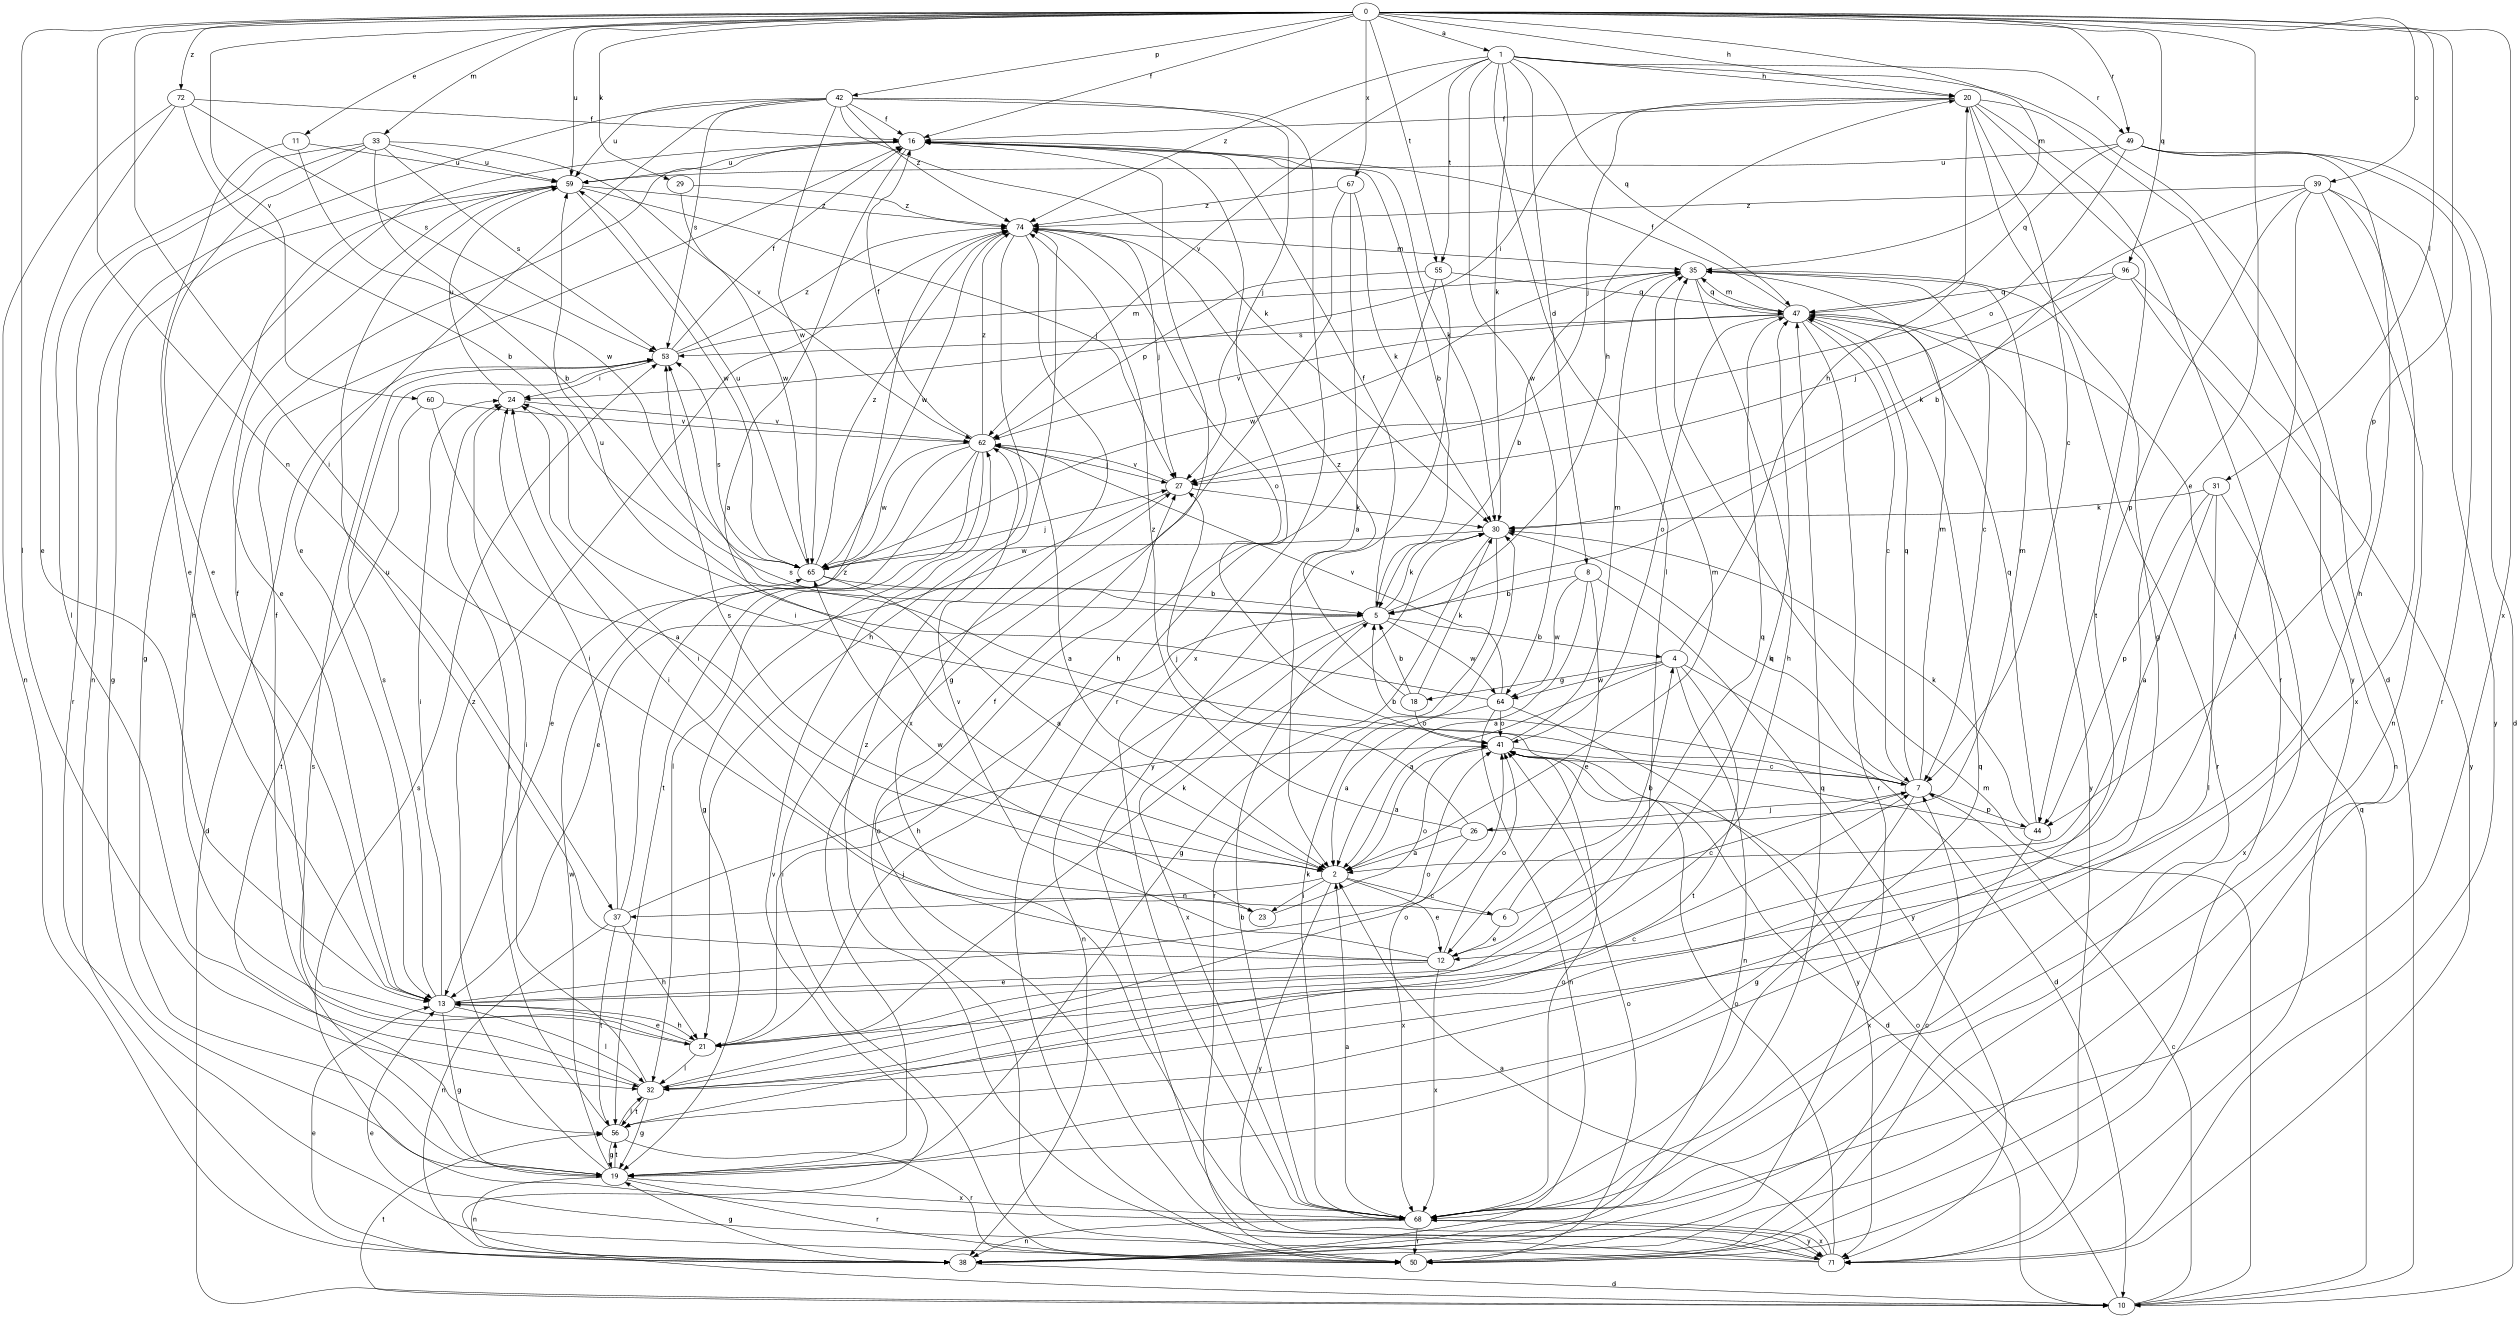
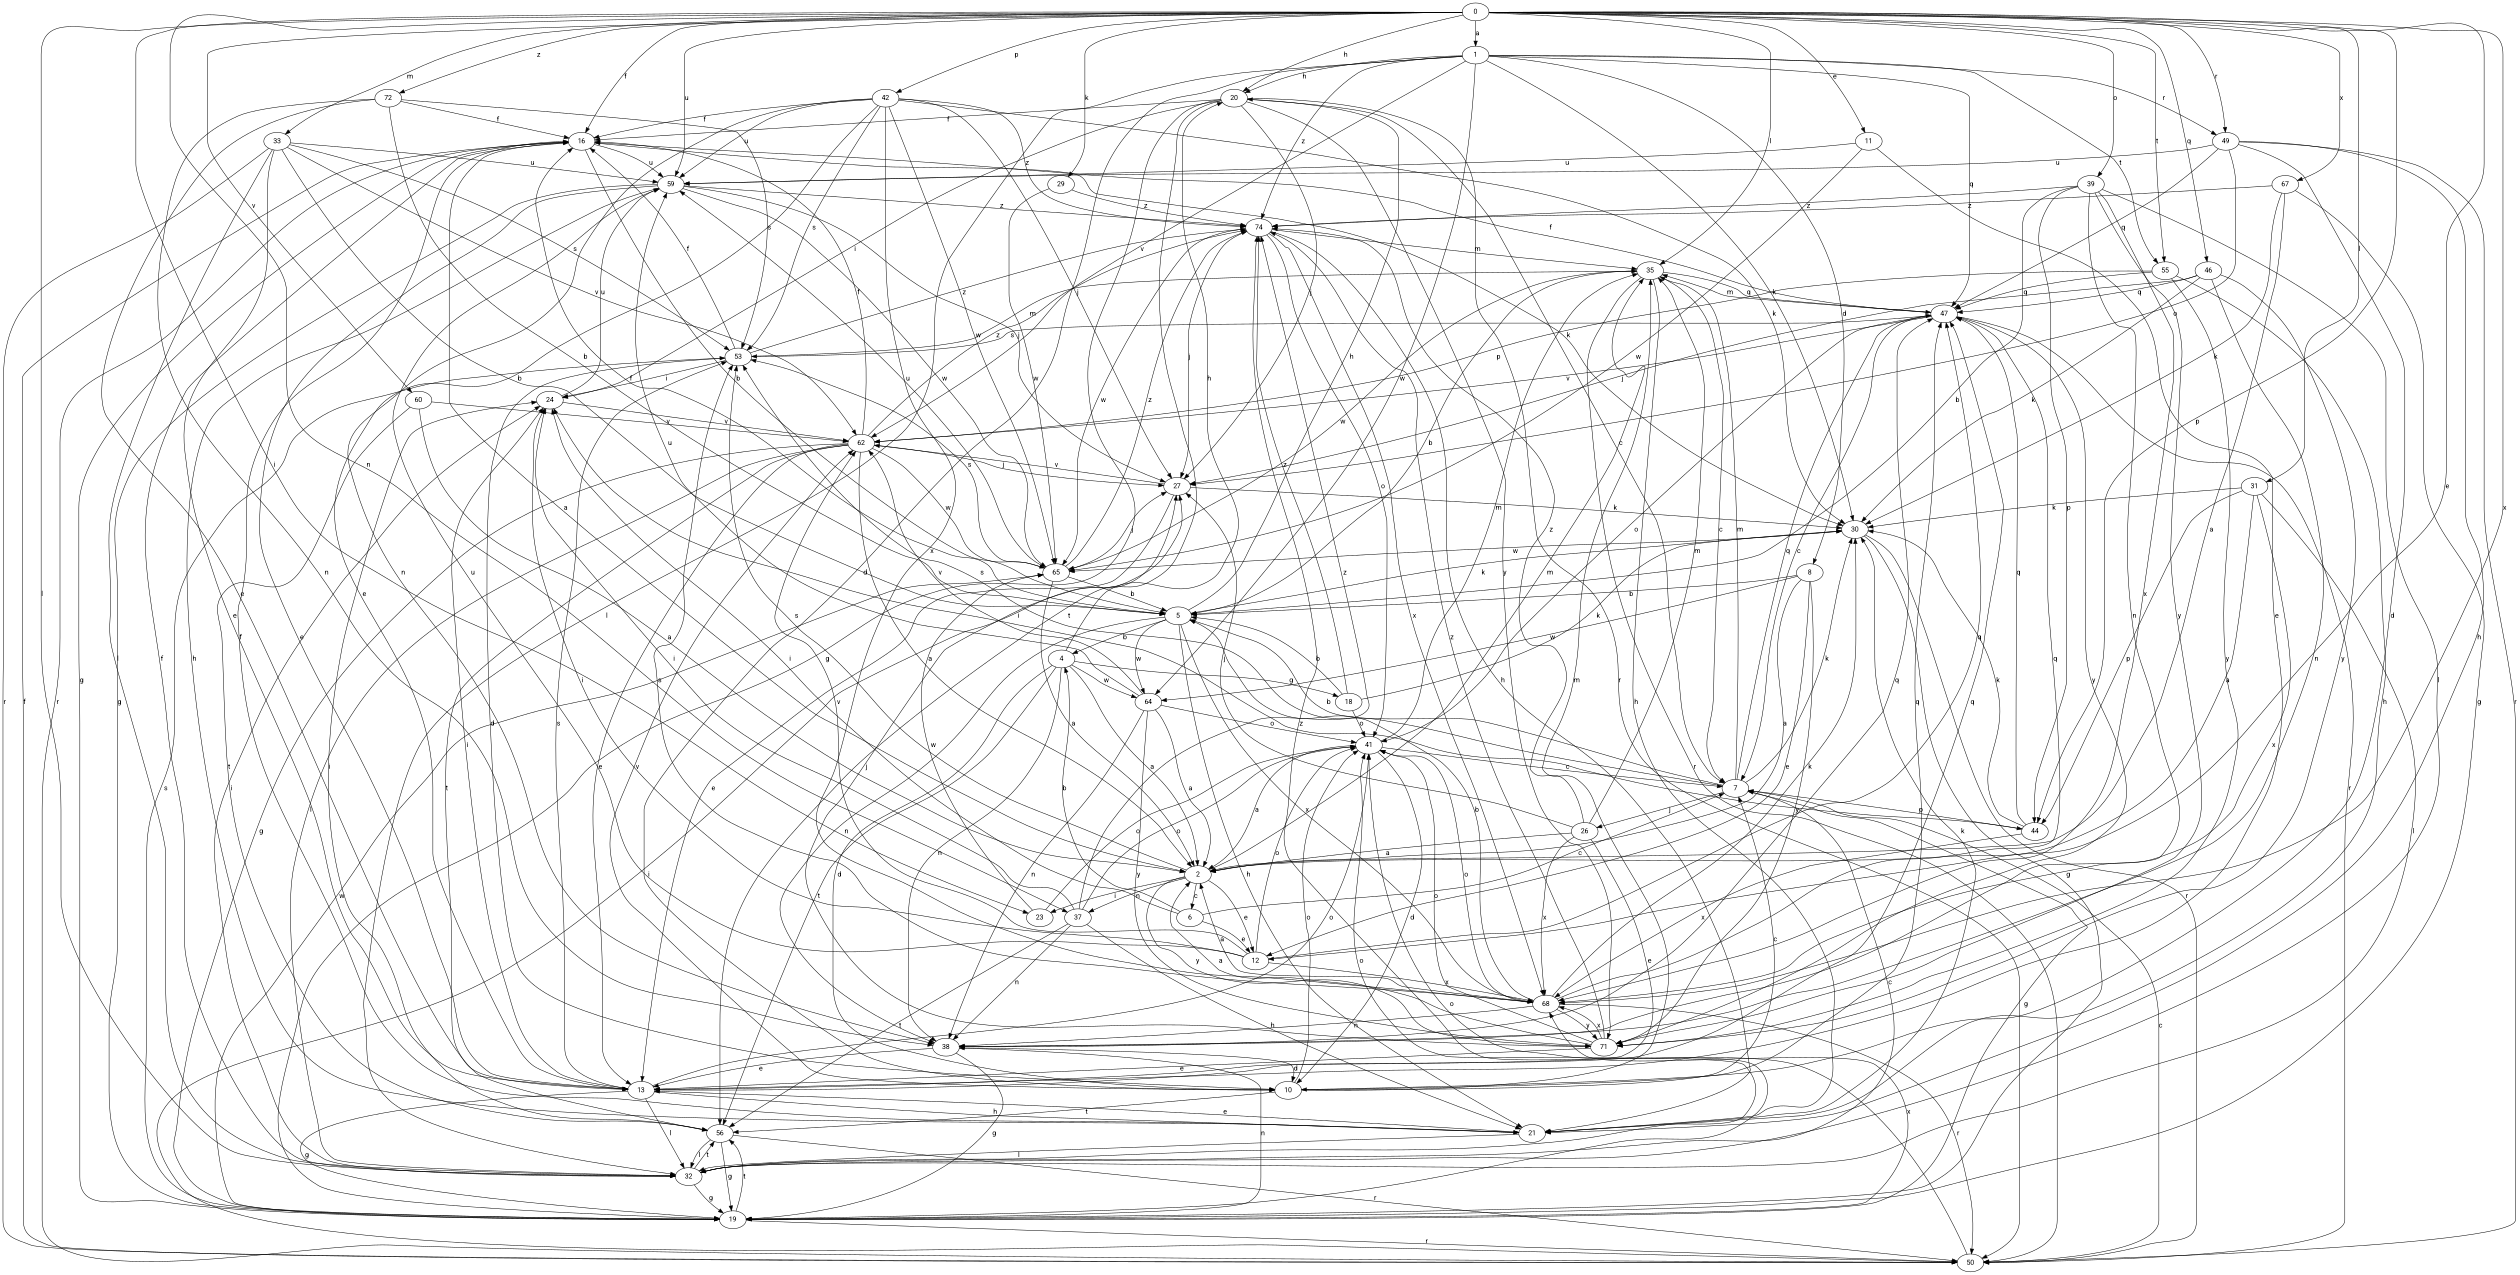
(2042, 141) -> (1771, 141)
(2126, 271) -> (2208, 271)
(968, 981) -> (1232, 1068)
